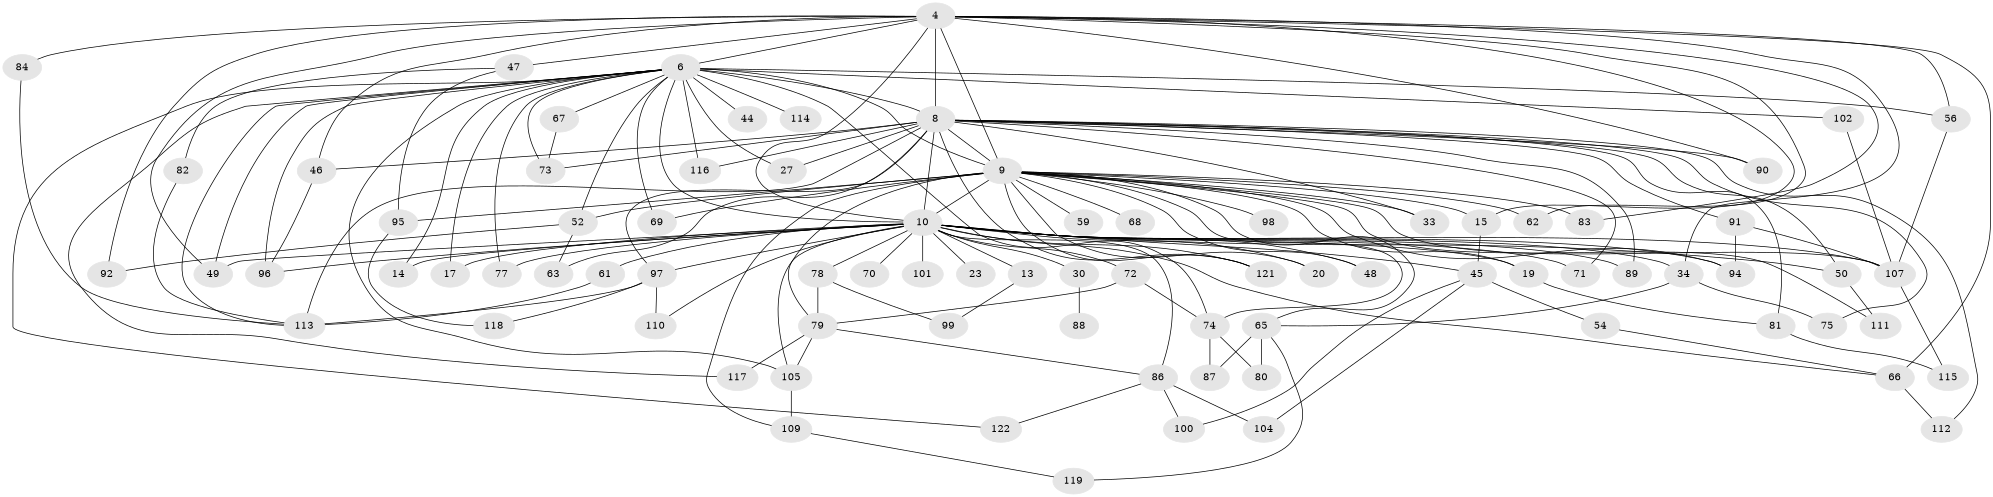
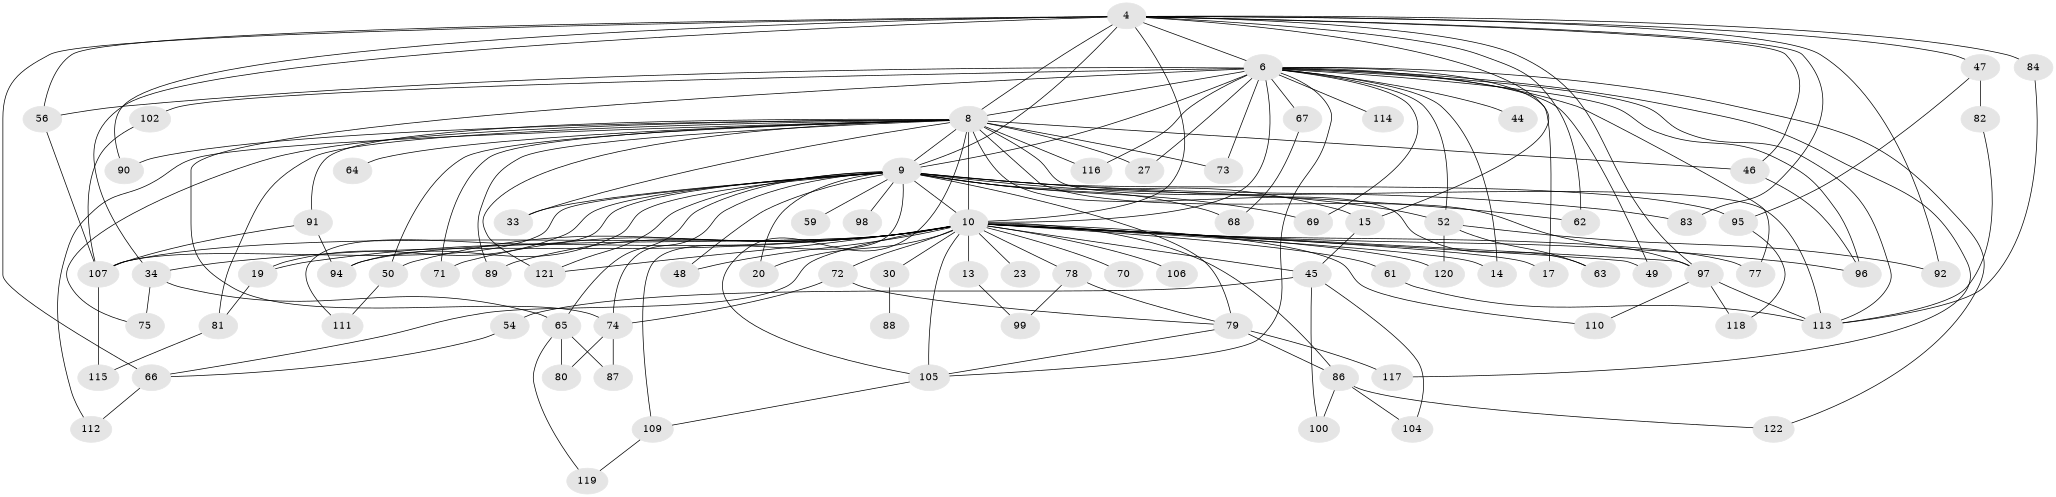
(459, 42) -> (1471, 42)
(553, 145) -> (1278, 176)
none -> (353, 171)
none -> (730, 269)
(923, 274) -> (1177, 274)
none -> (1444, 274)
